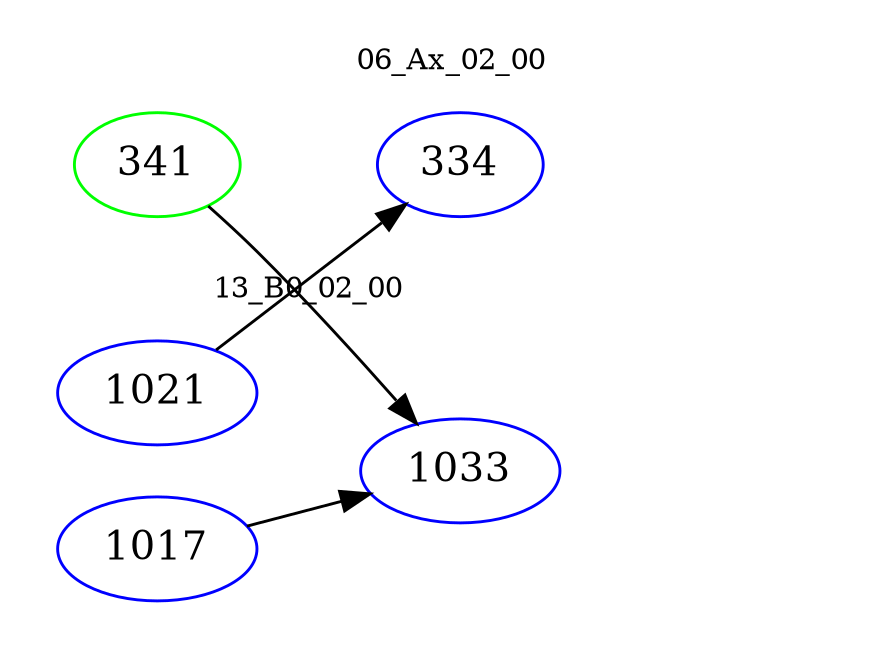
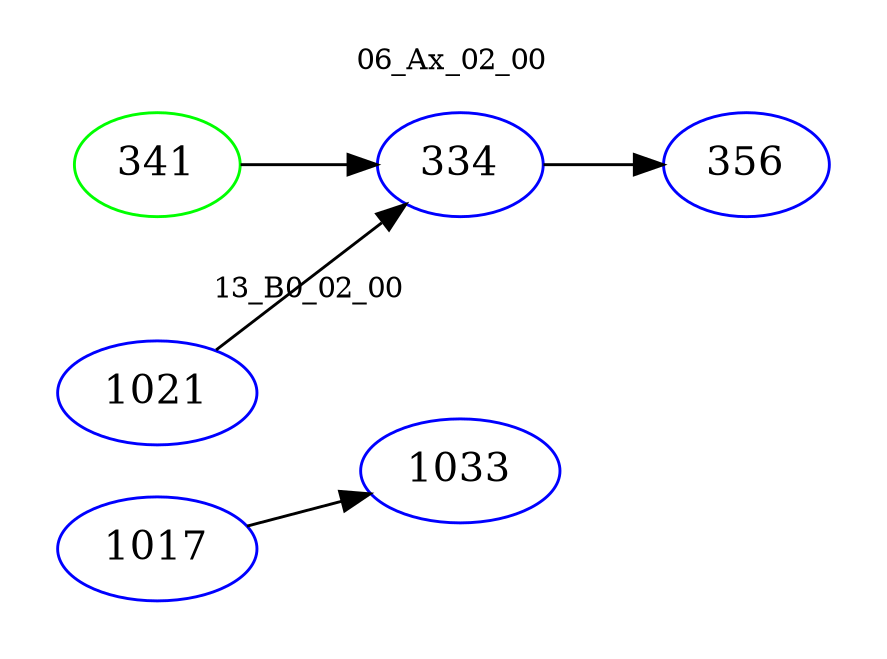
none -> (746, 165)
(310, 306) -> (294, 165)
